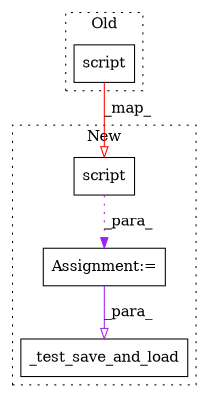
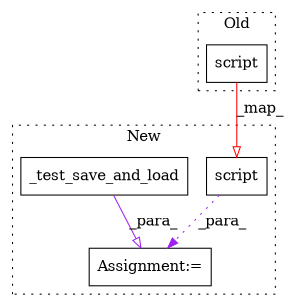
(104, 307) -> (125, 217)
